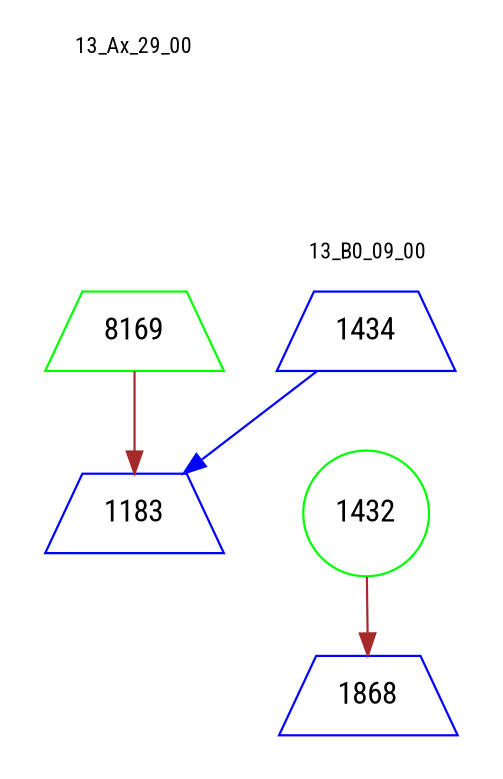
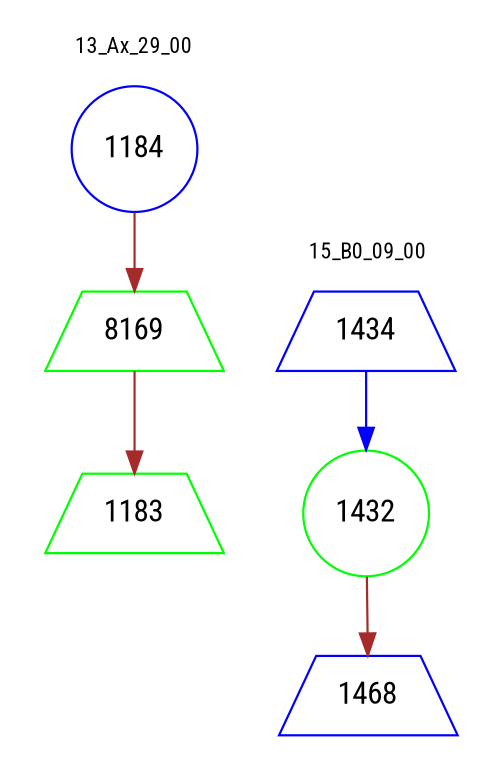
none -> (135, 149)
(368, 253) -> (368, 253)
(274, 404) -> (366, 399)
(135, 513) -> (135, 513)
(368, 696) -> (368, 696)
